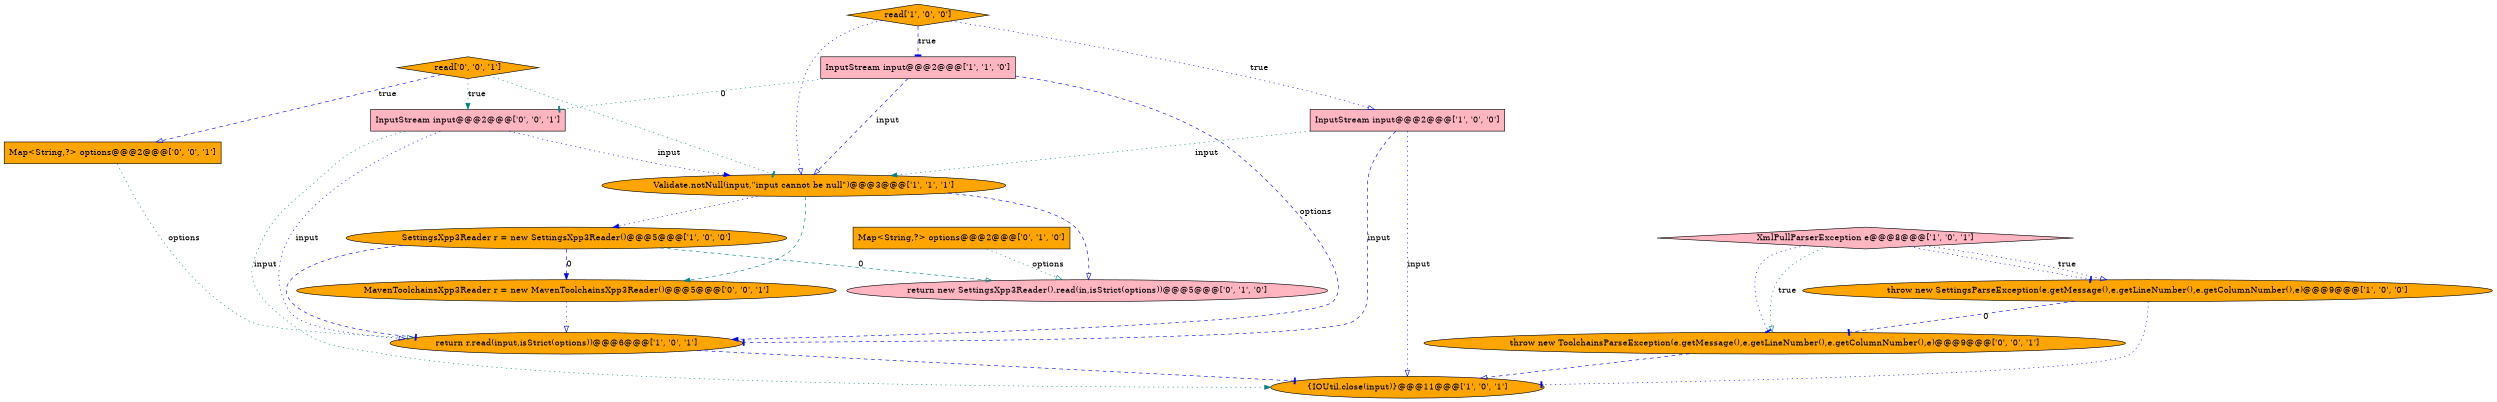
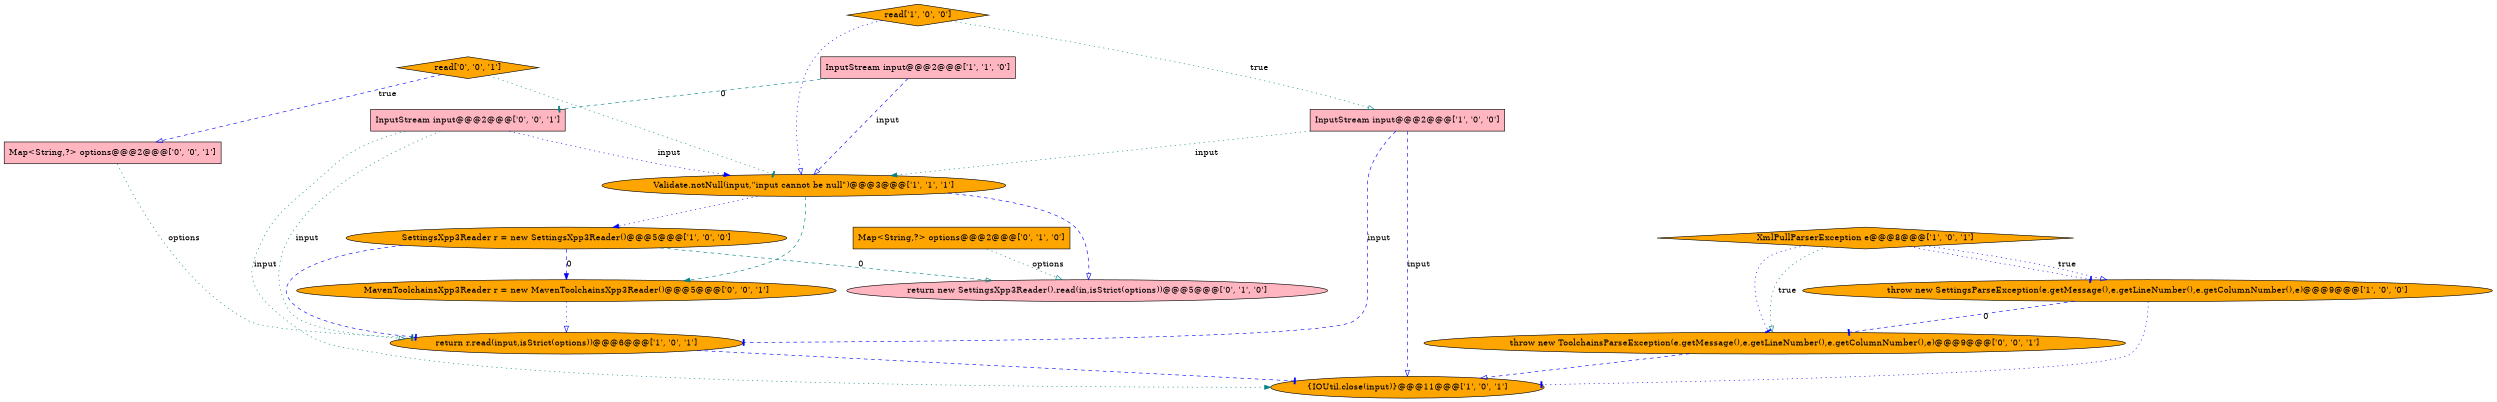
(918, 40) -> none
(1161, 59) -> (1161, 59)
(468, 91) -> none
(695, 94) -> (695, 94)
(113, 153) -> (113, 153)
(1865, 238) -> (1865, 238)
(289, 240) -> (289, 240)
(1407, 251) -> (1407, 251)
(228, 308) -> (228, 308)
(1248, 317) -> none
